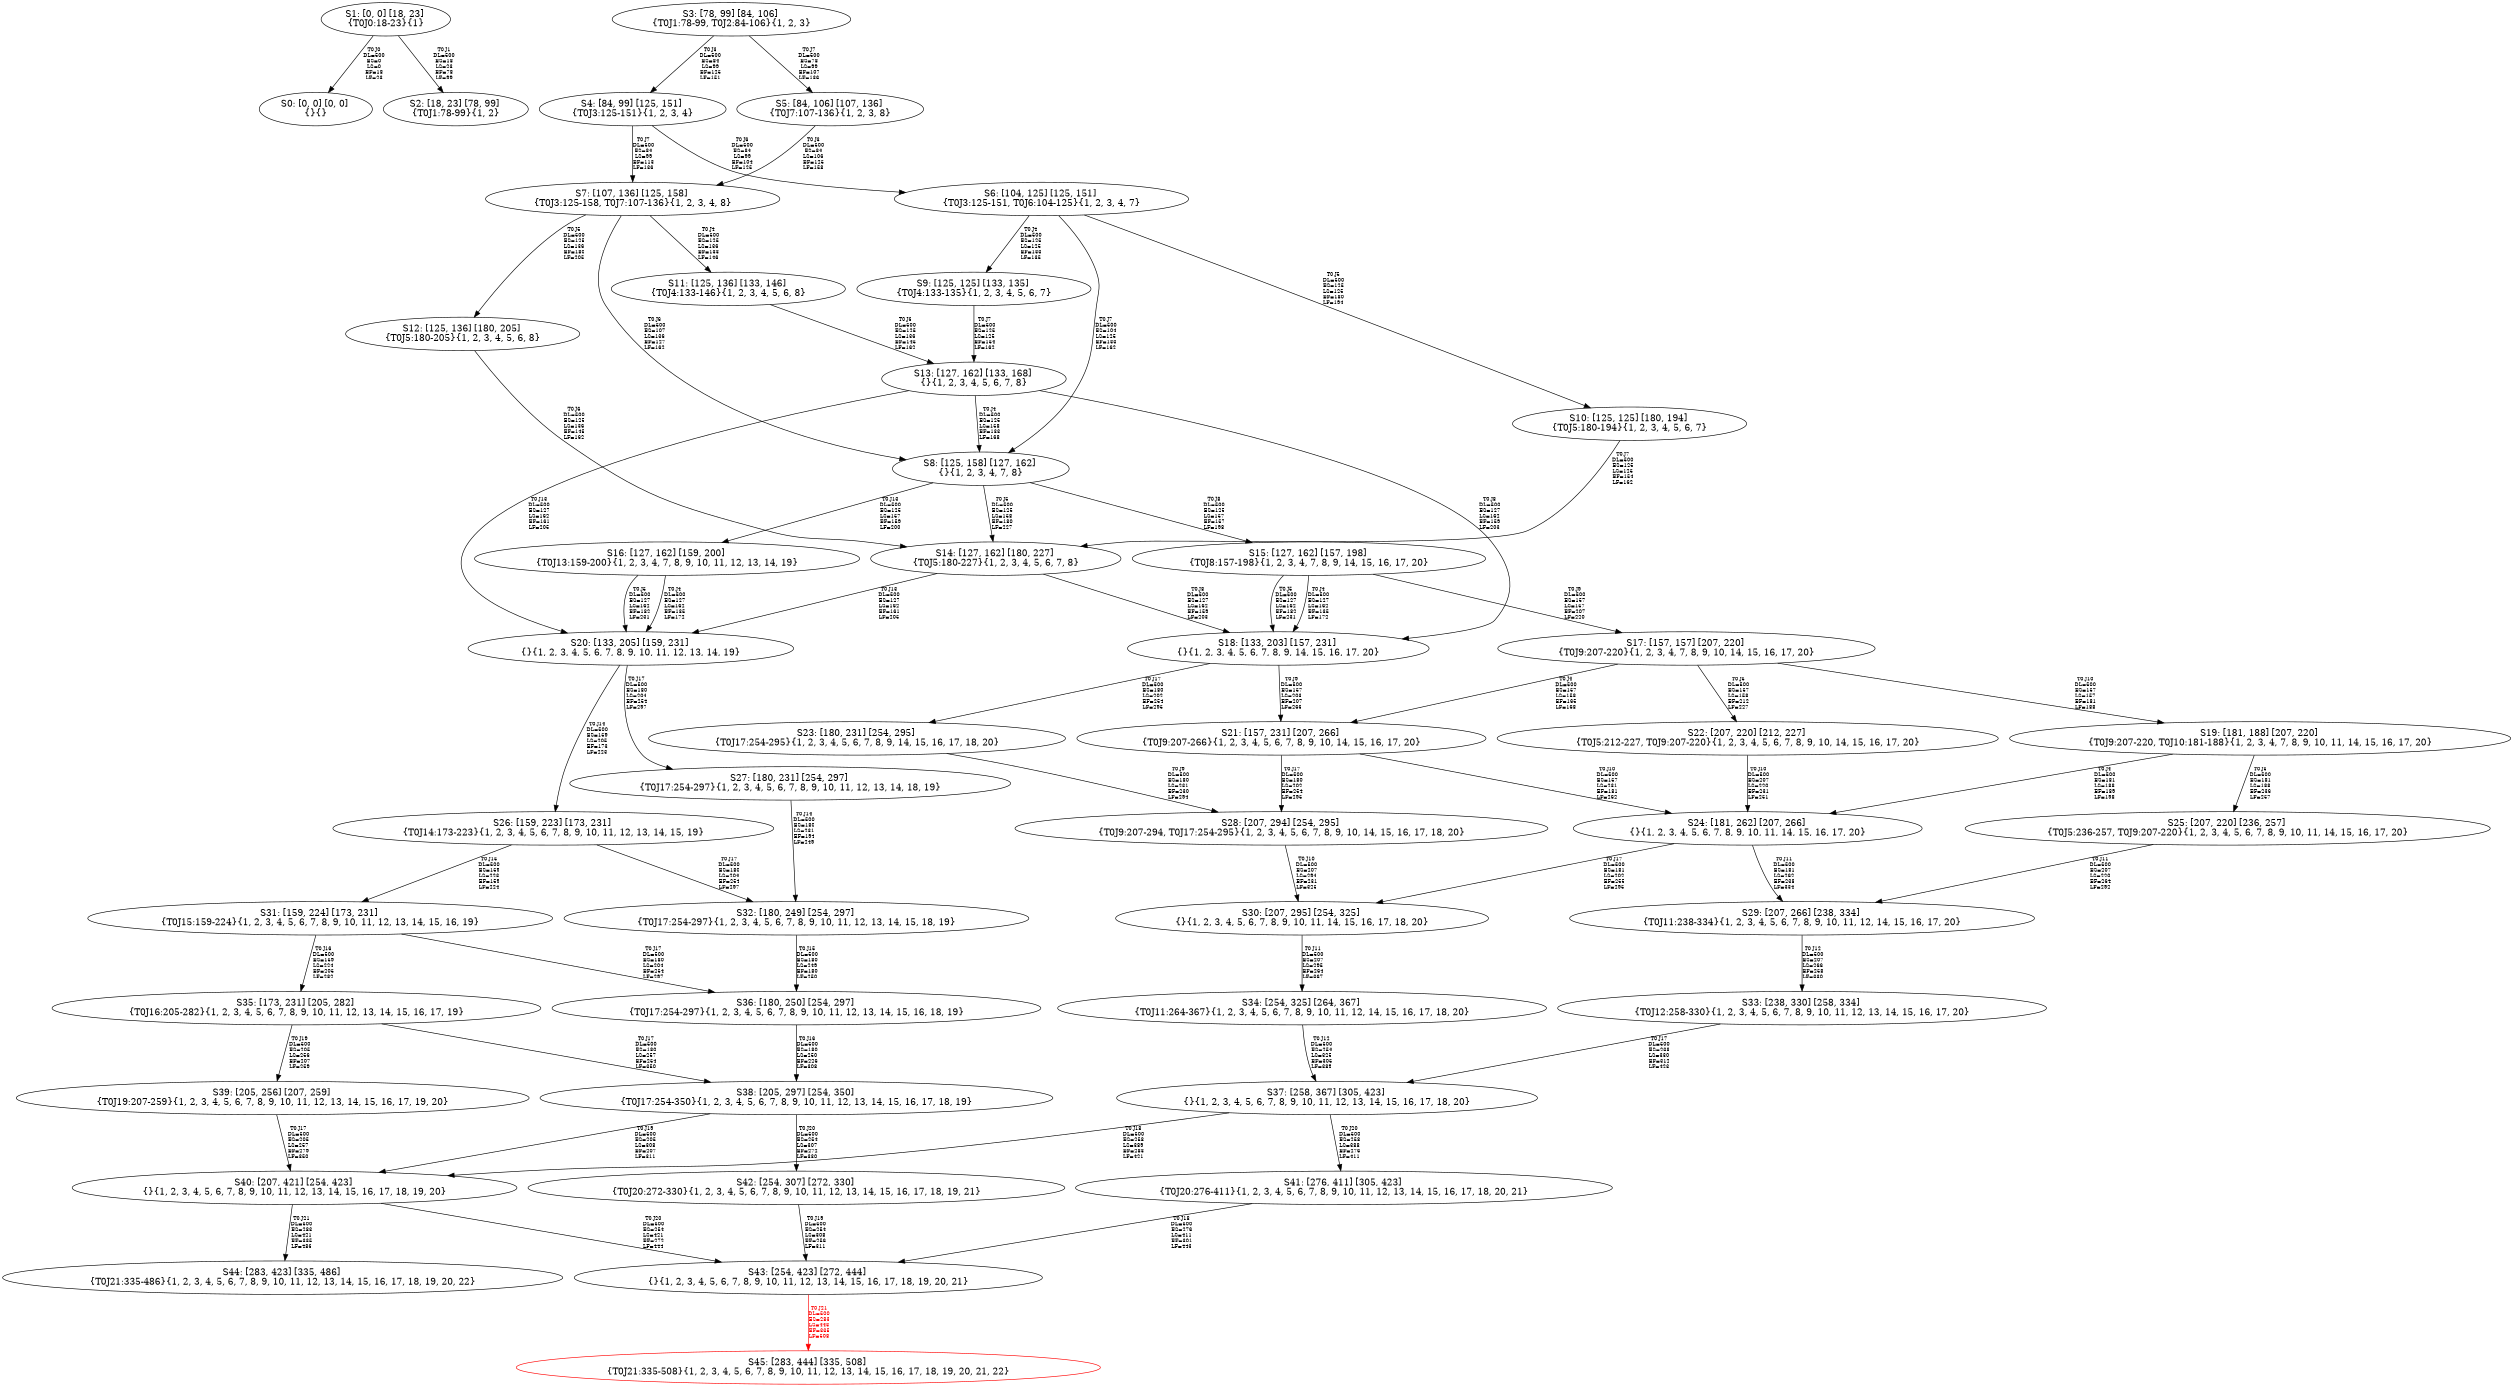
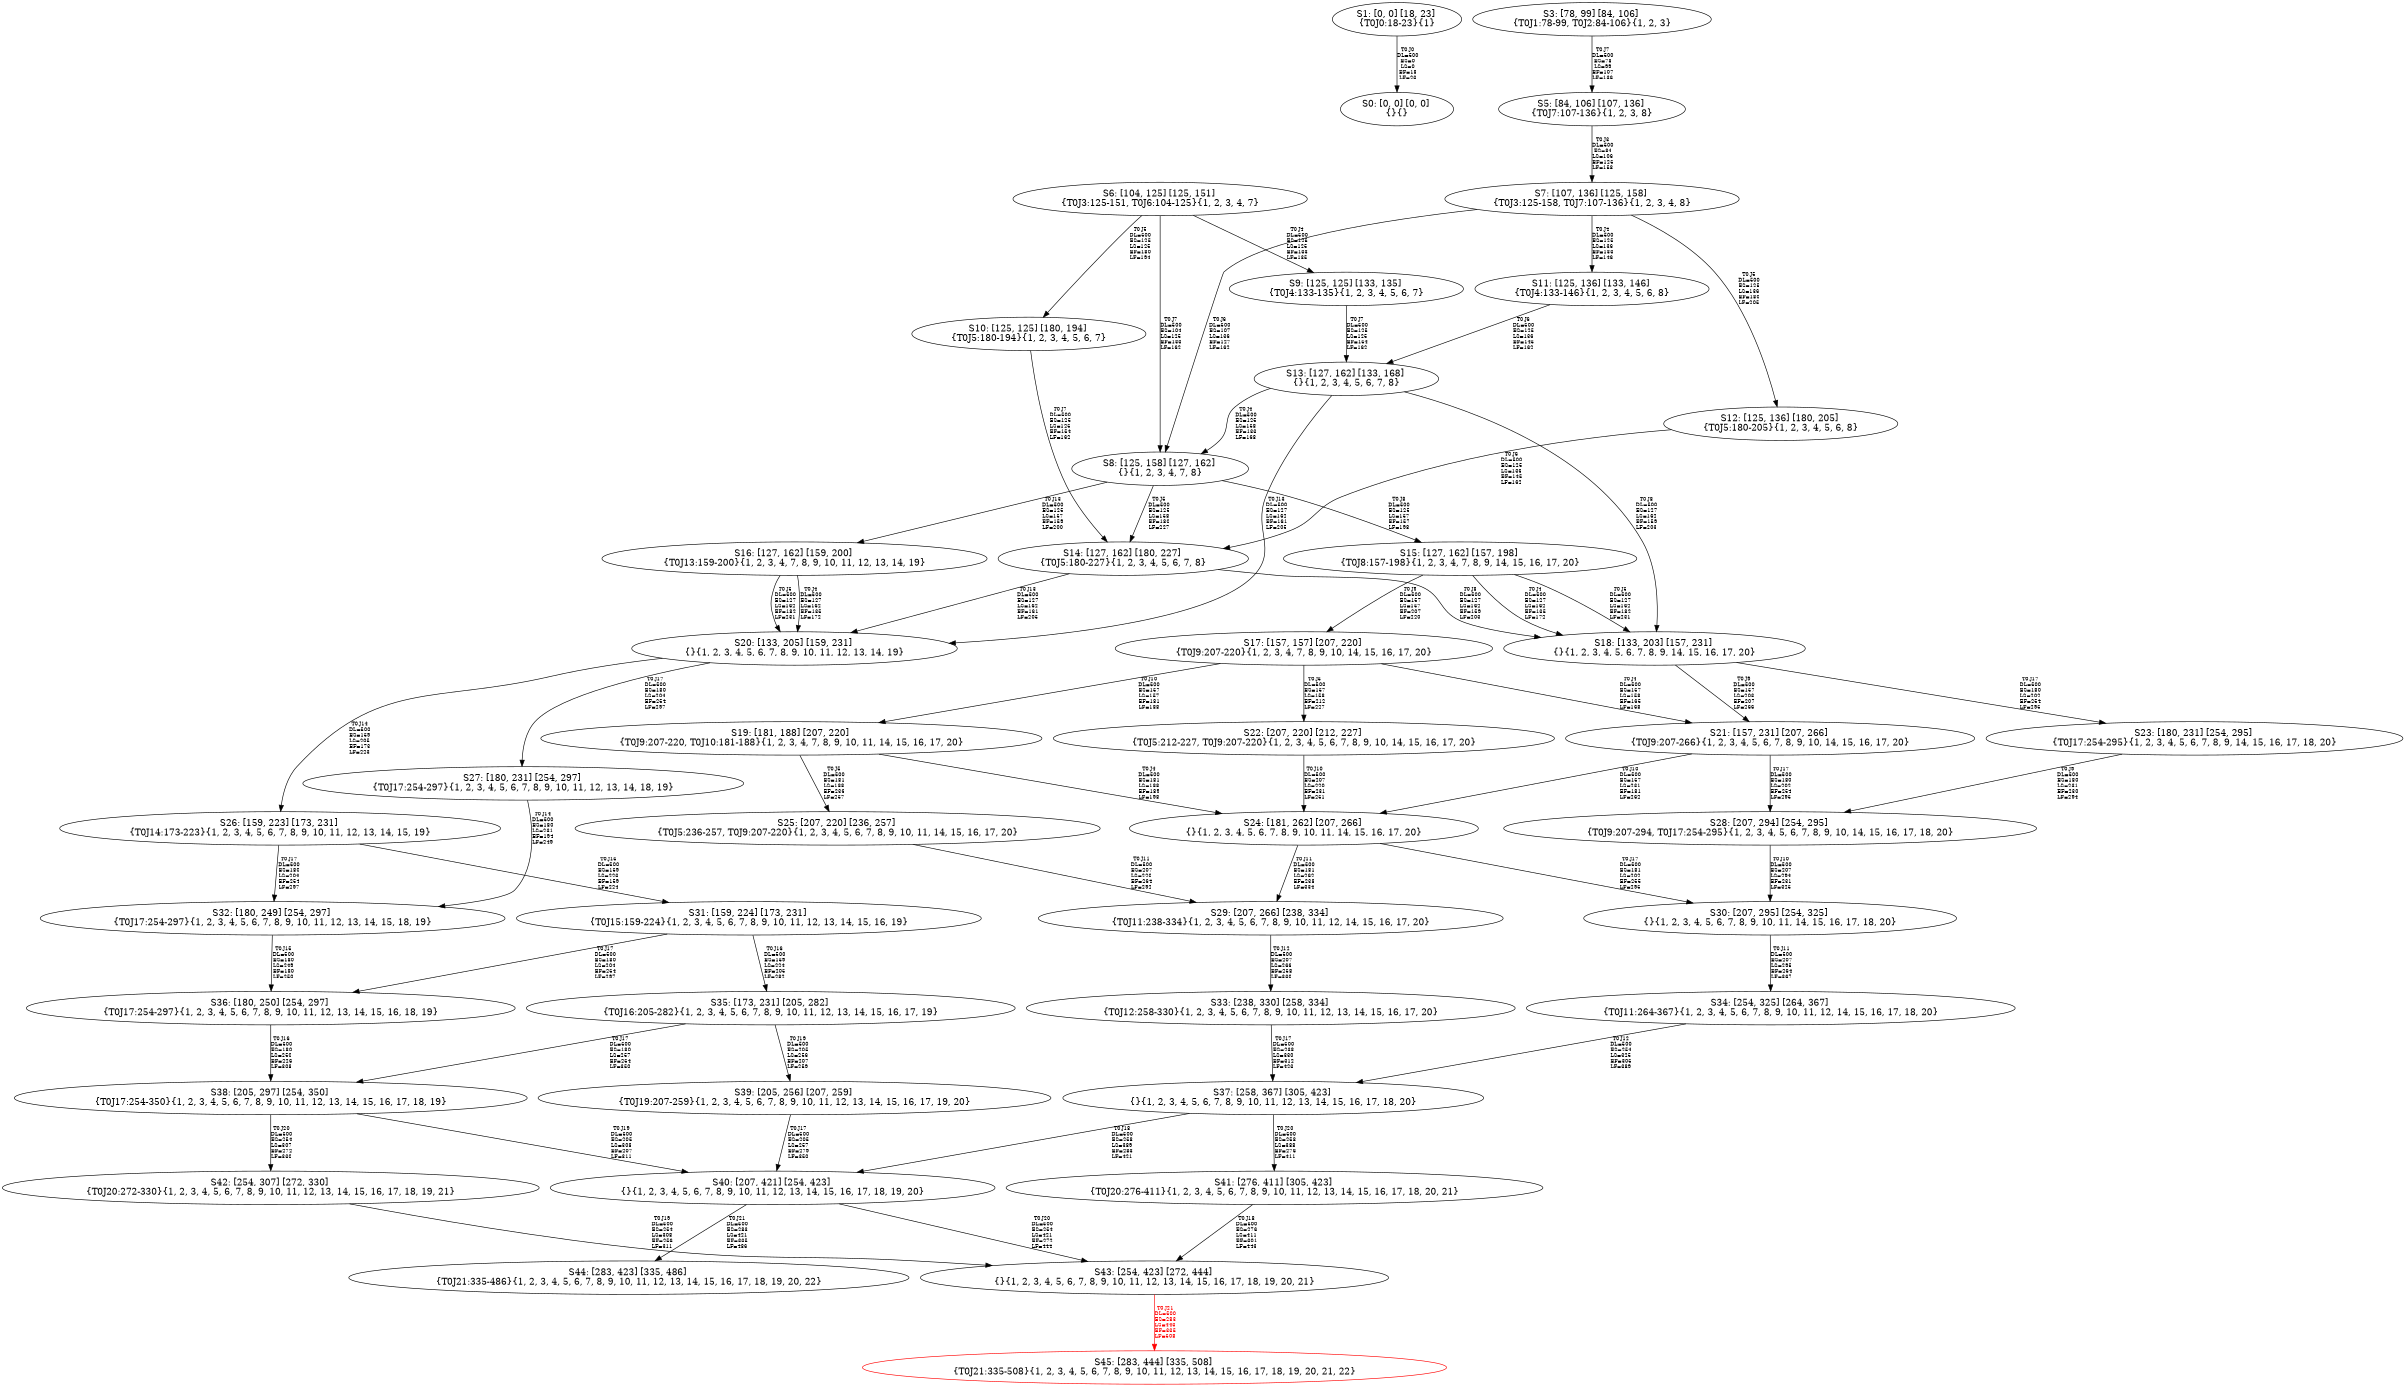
(456, 109) -> none
(633, 109) -> none
